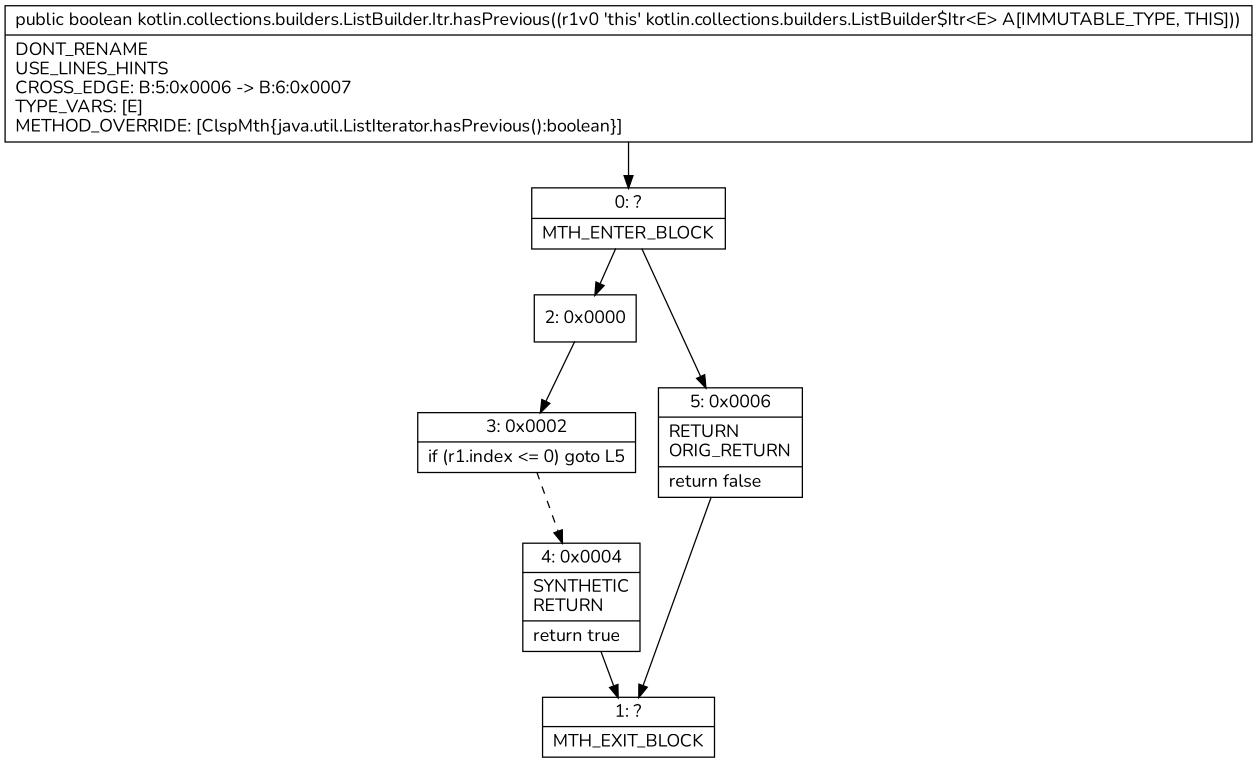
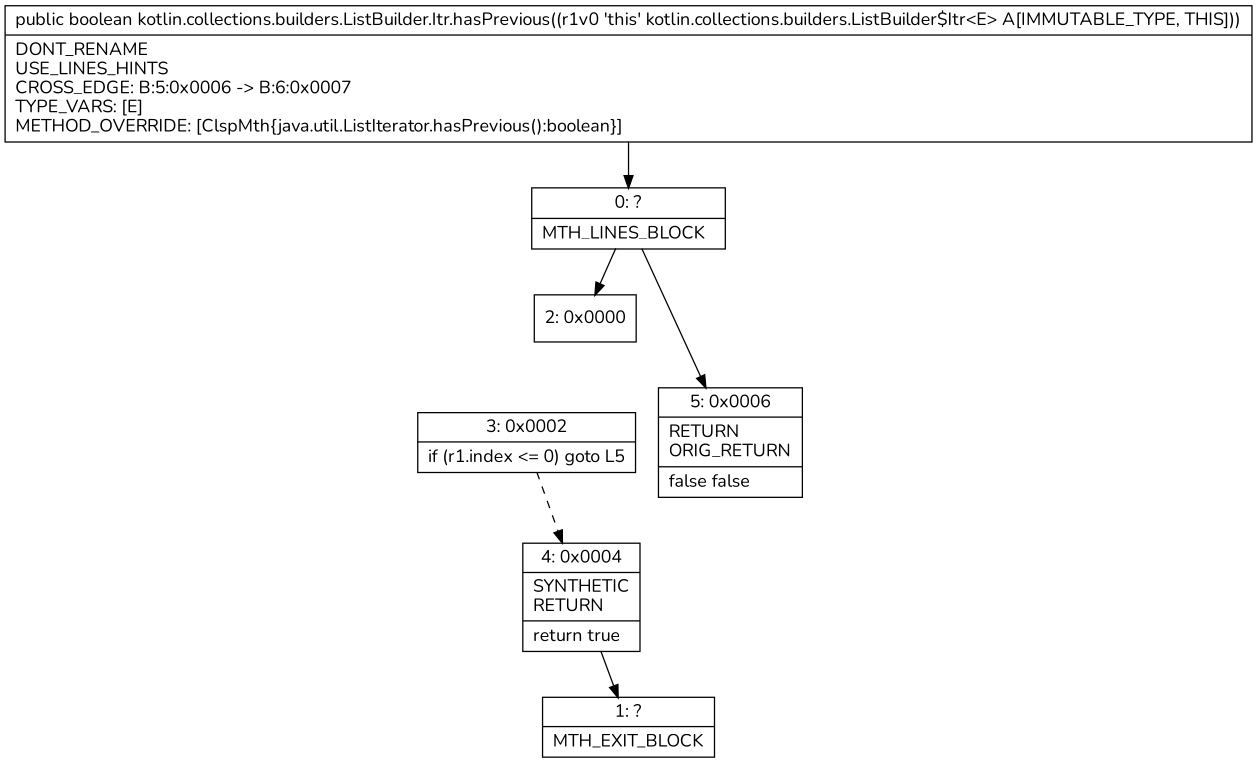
(629, 233) -> (624, 233)
(560, 371) -> none
(715, 481) -> (709, 481)
(677, 591) -> none
